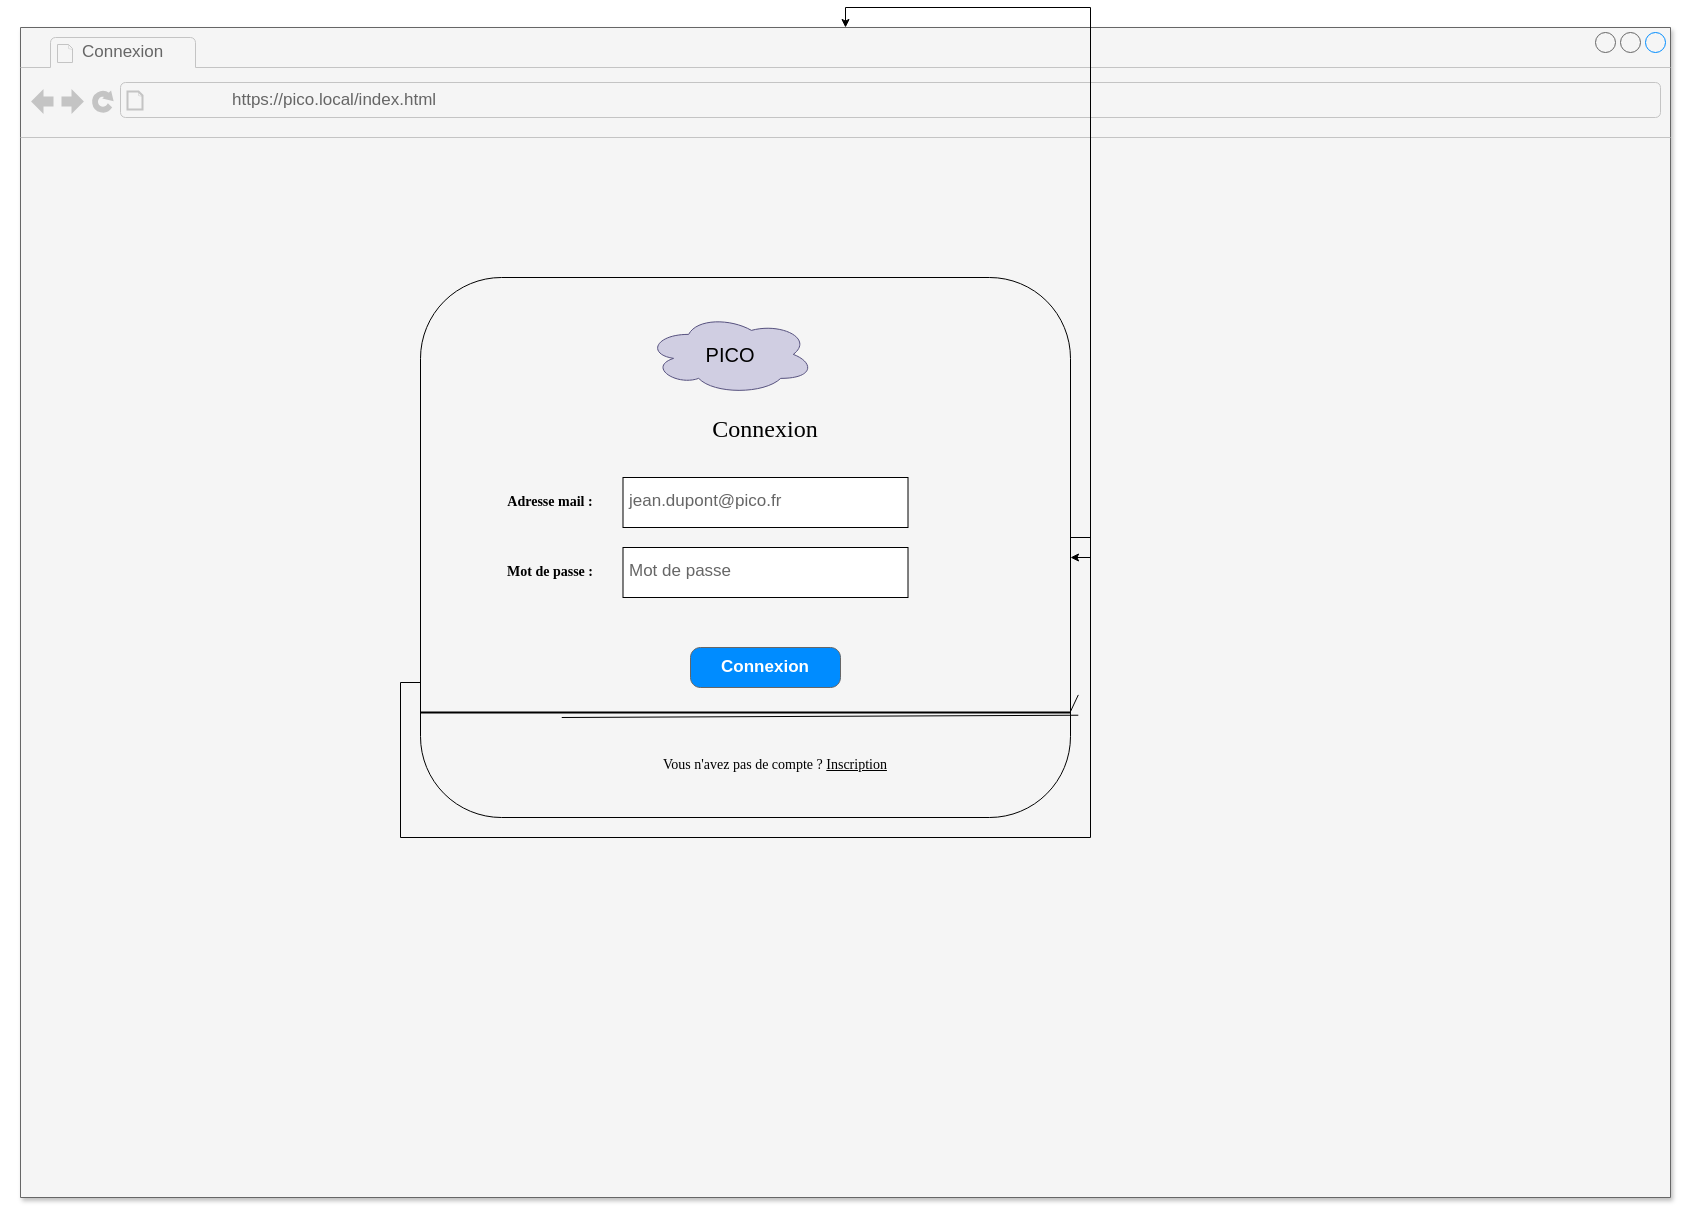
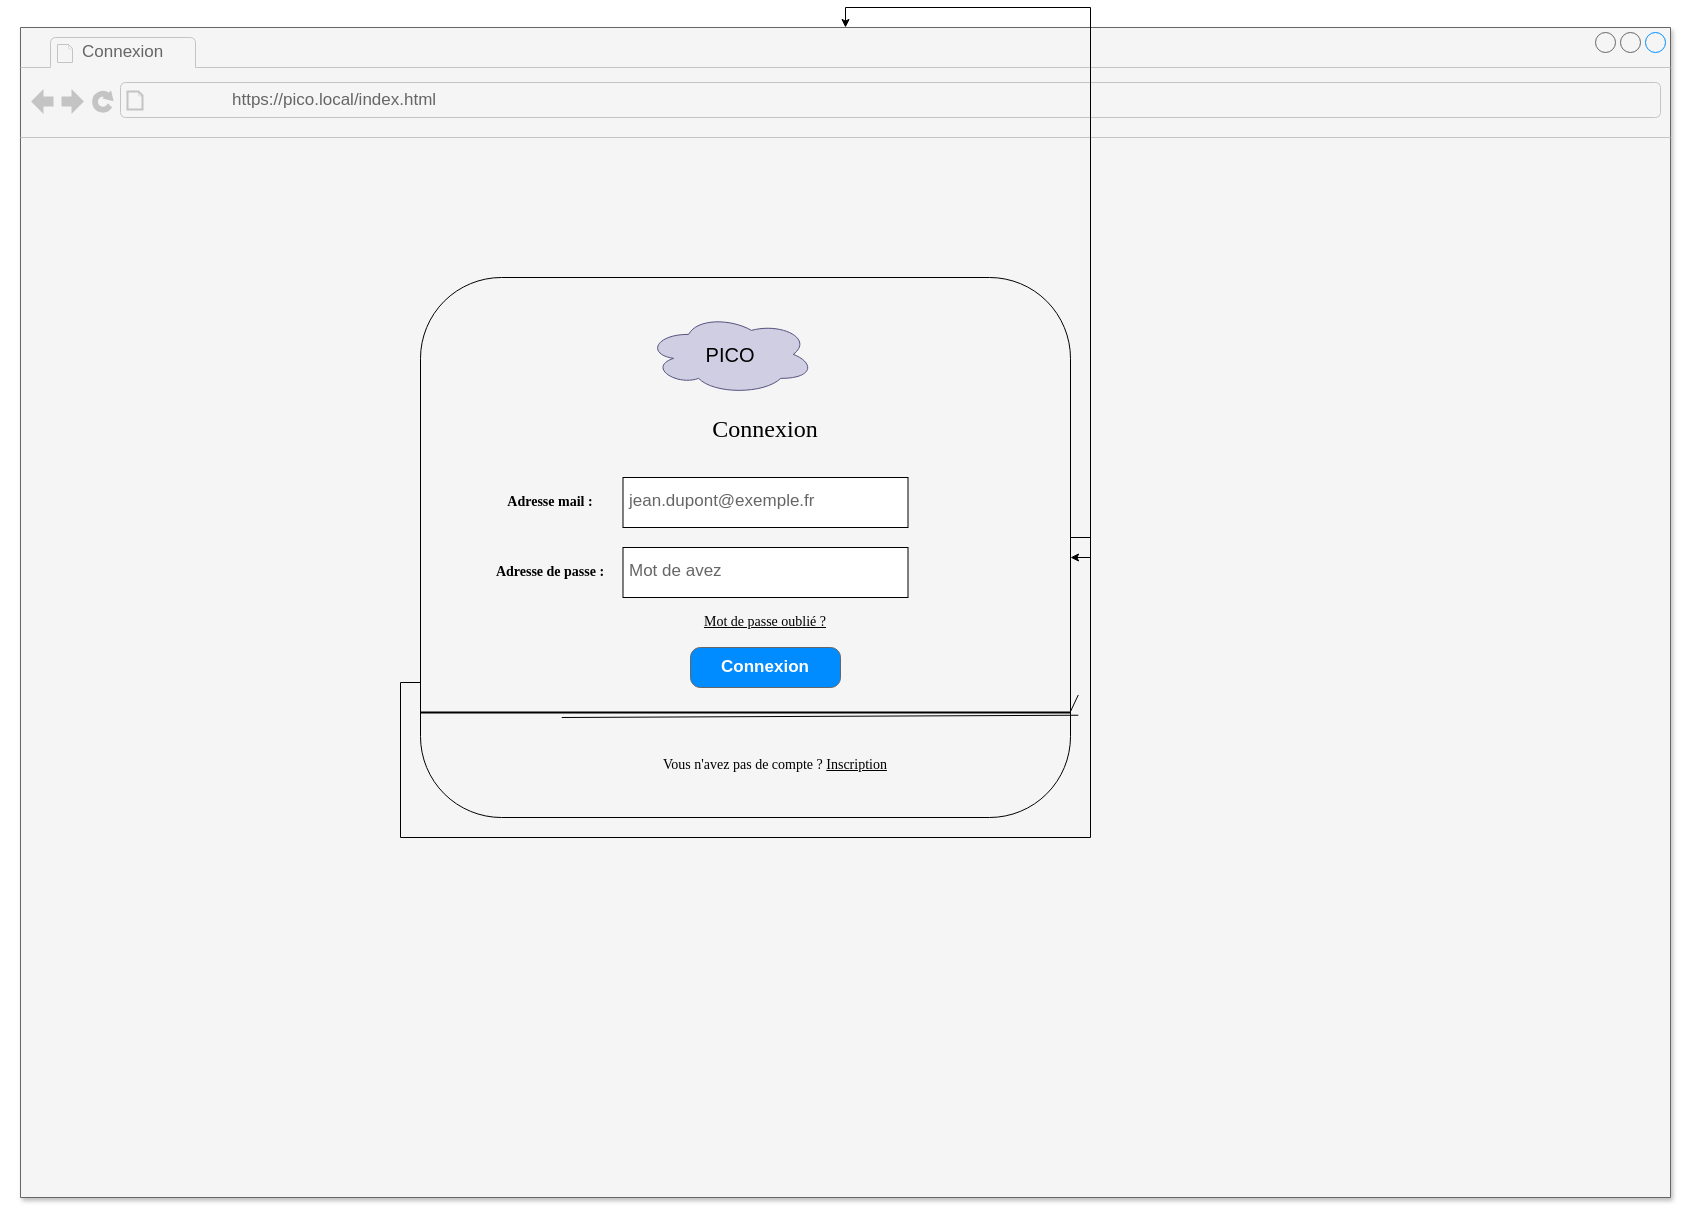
(713, 502) -> (728, 502)
(682, 572) -> (677, 572)
(551, 573) -> (551, 573)
none -> (766, 623)
